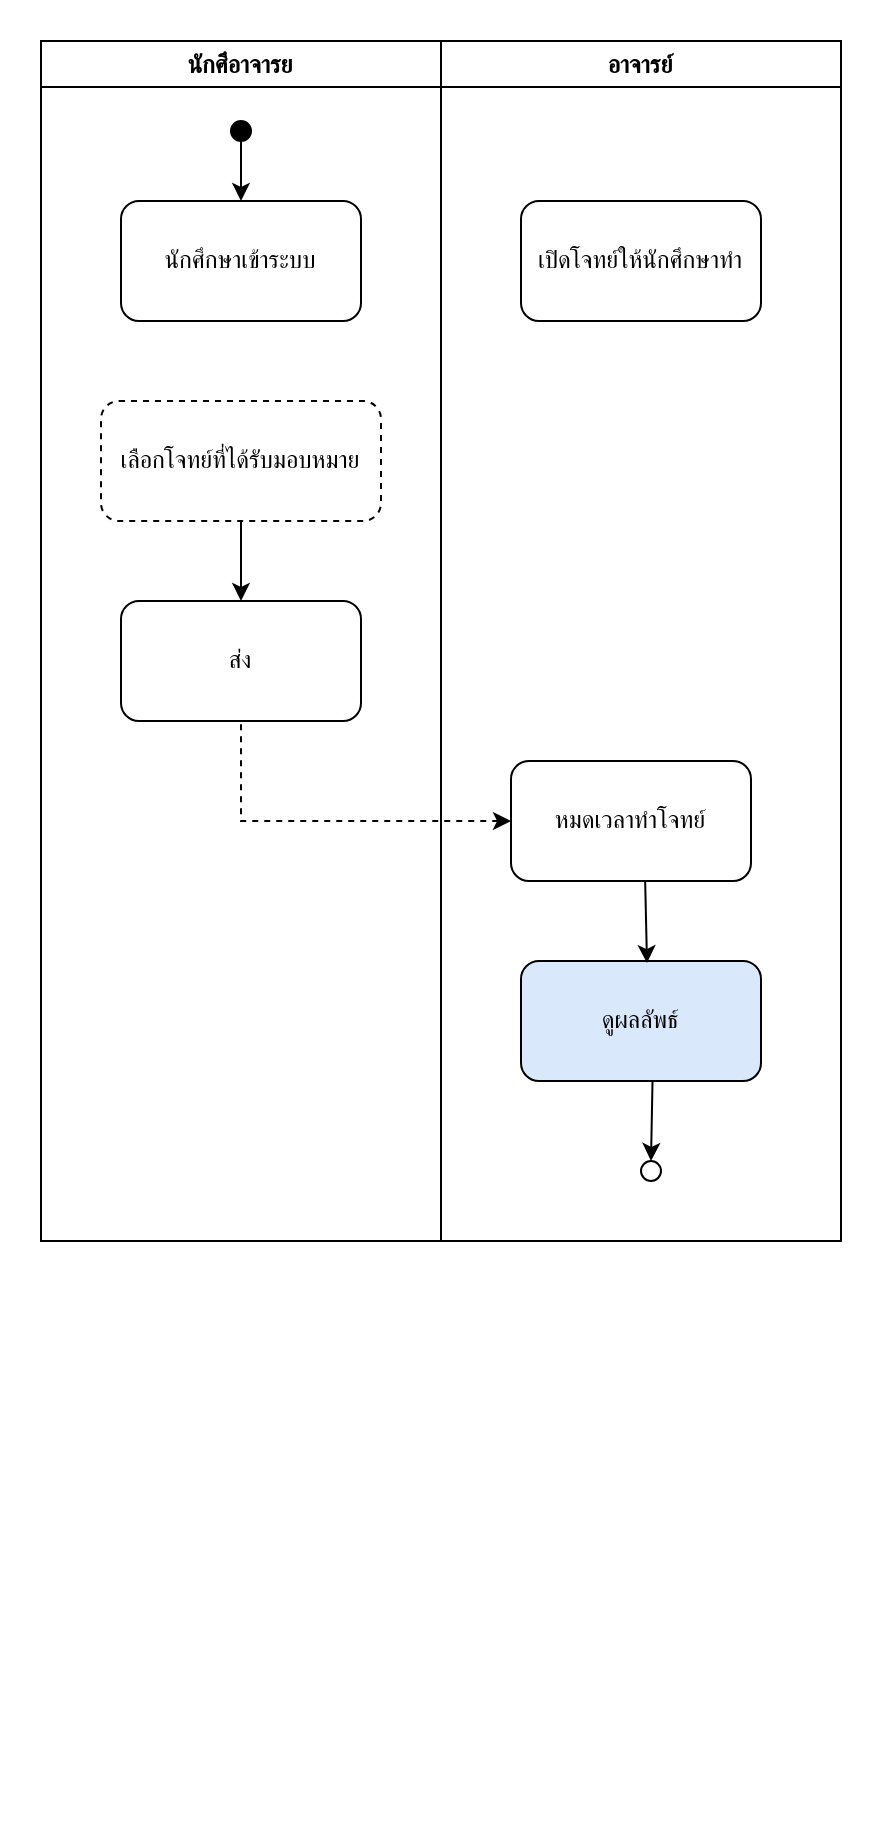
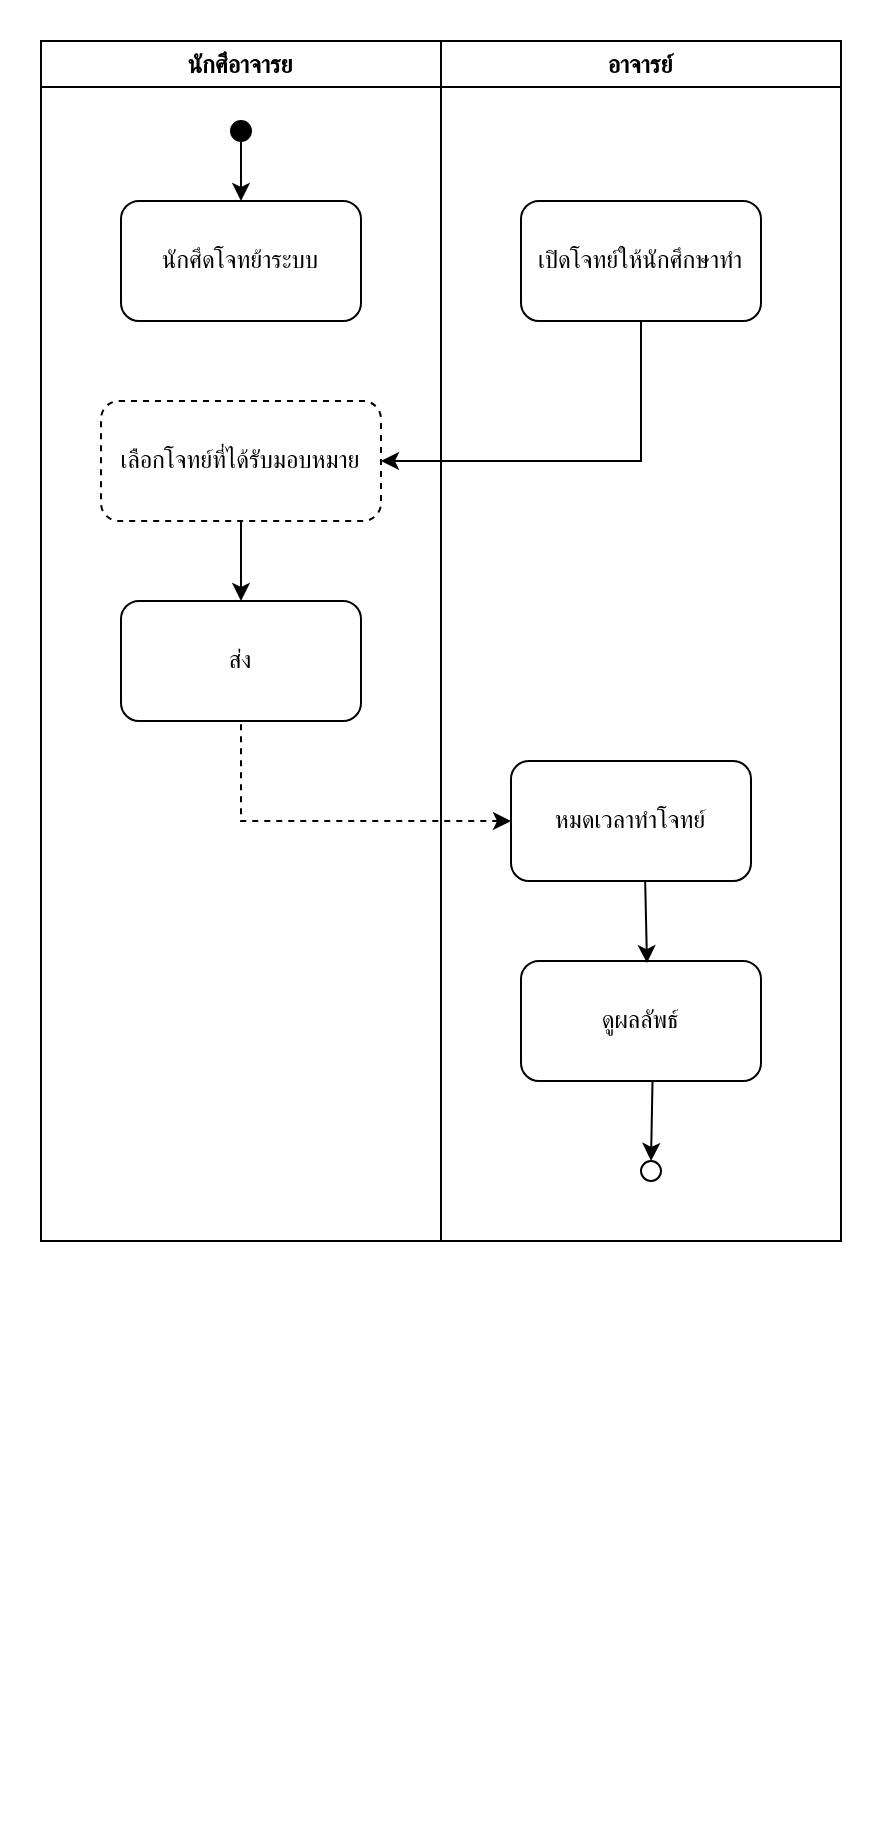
(241, 261) -> (241, 261)
none -> (613, 461)
(641, 1021) -> (641, 1021)
